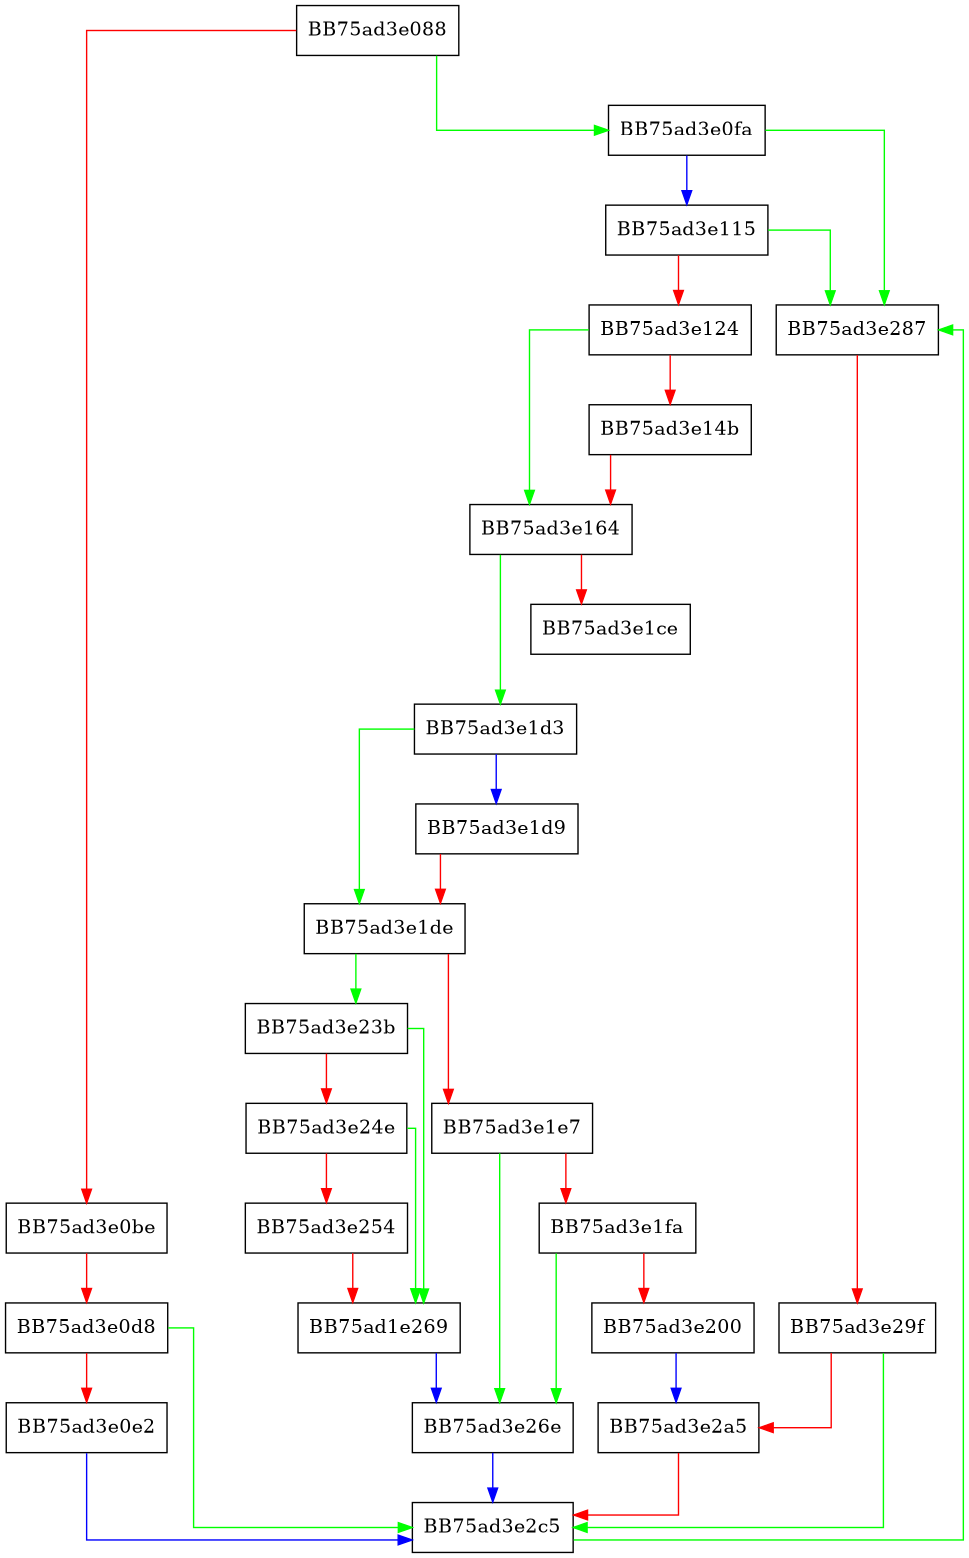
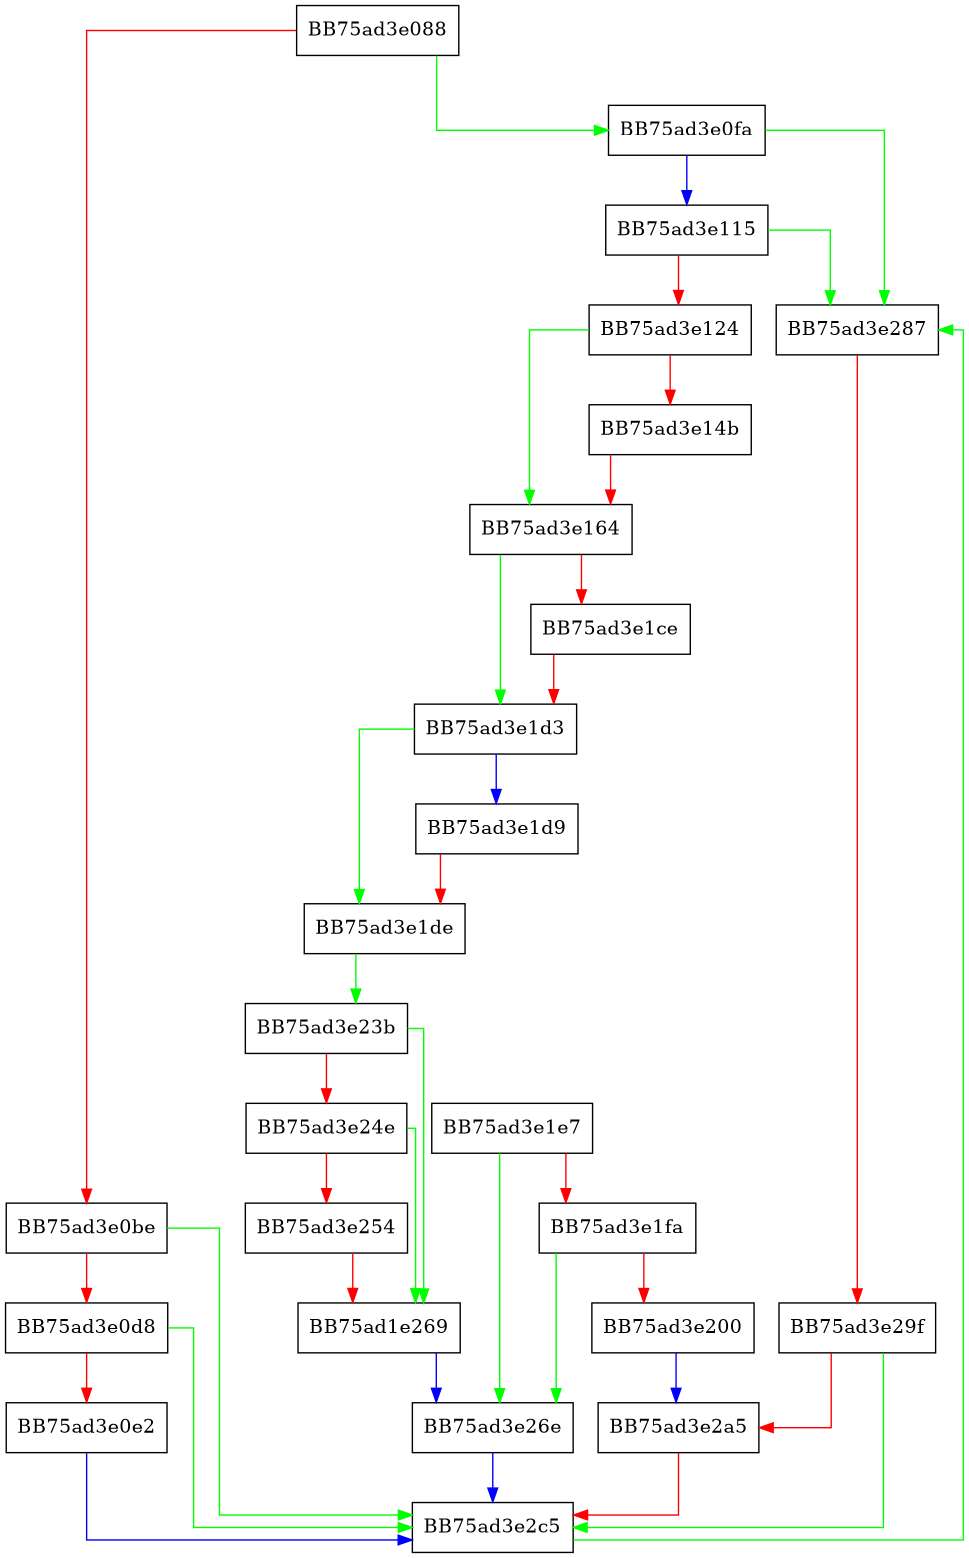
none -> (554, 672)
(448, 1022) -> none
none -> (219, 1435)
